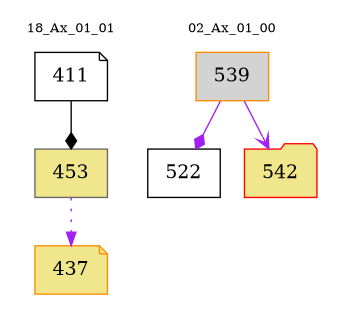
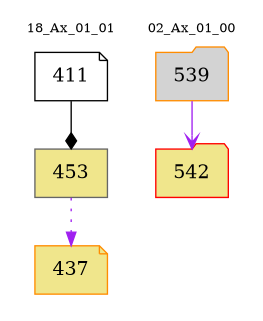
(232, 77) -> (192, 77)
(184, 173) -> none
